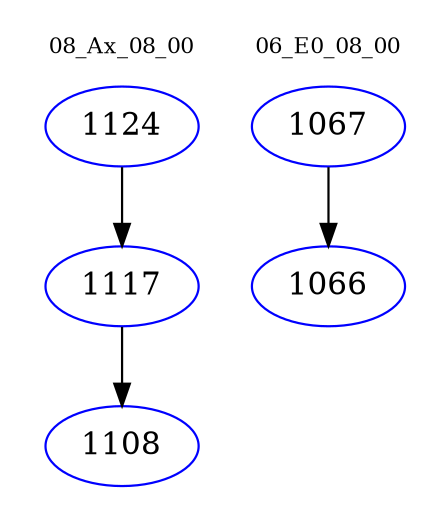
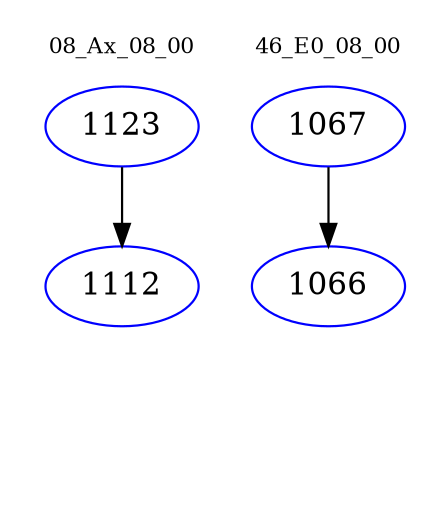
(328, 48) -> (328, 48)
(122, 127) -> (122, 127)
(122, 286) -> (122, 286)
(122, 446) -> none
